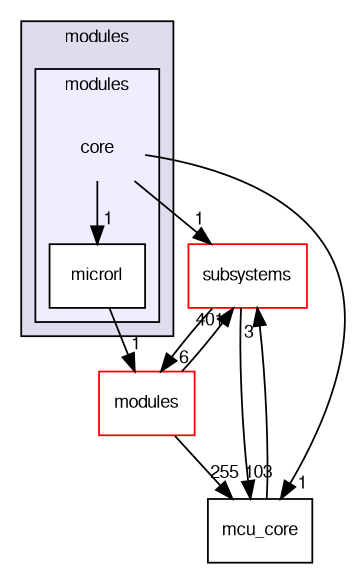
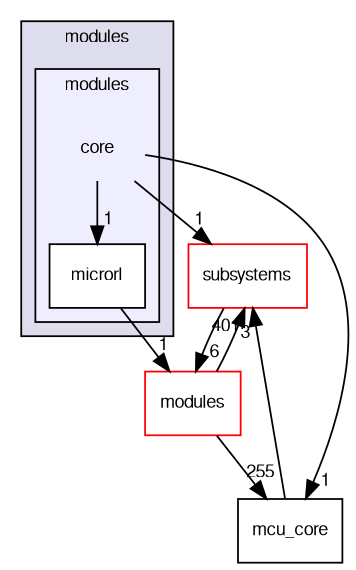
(242, 394) -> none
